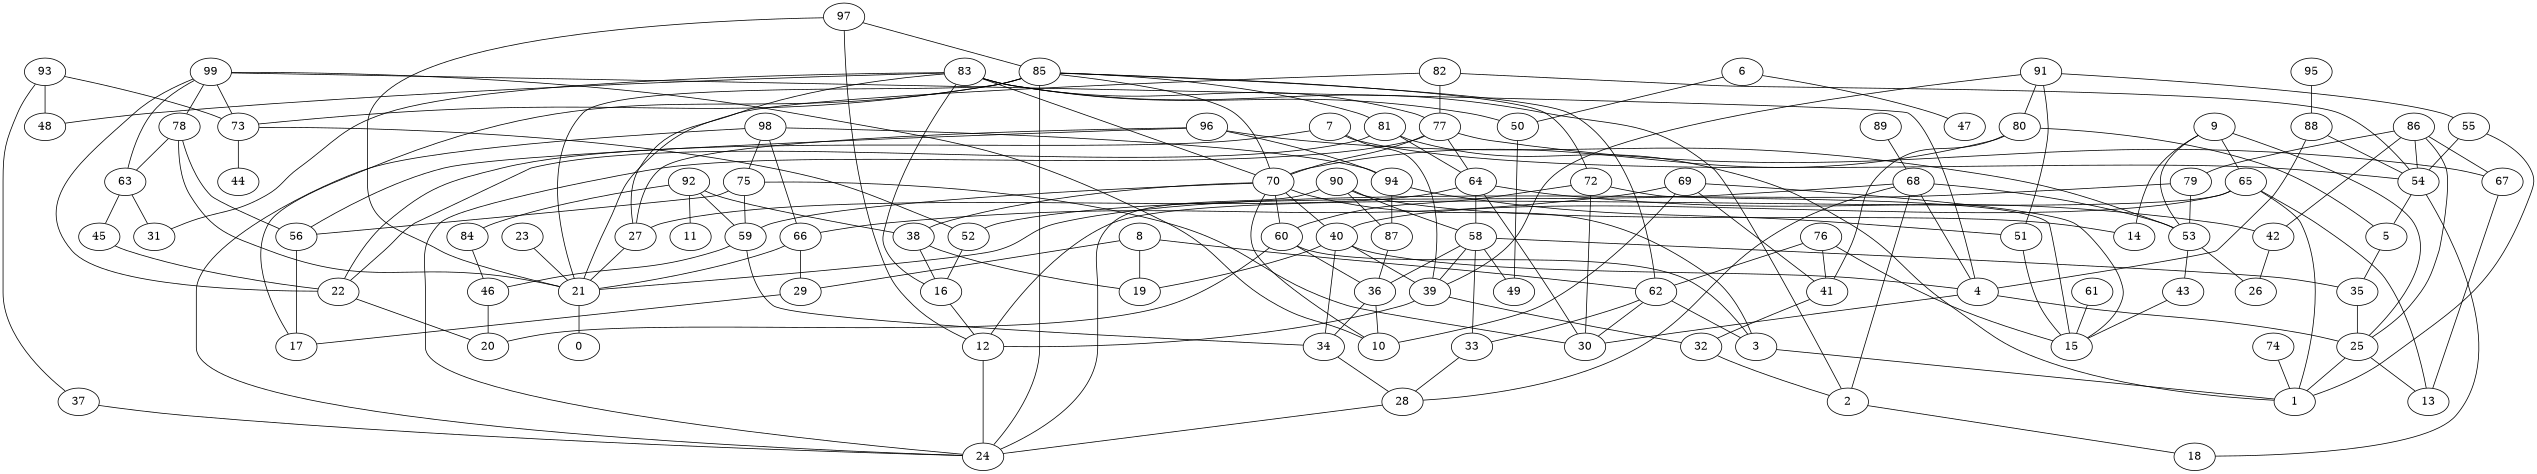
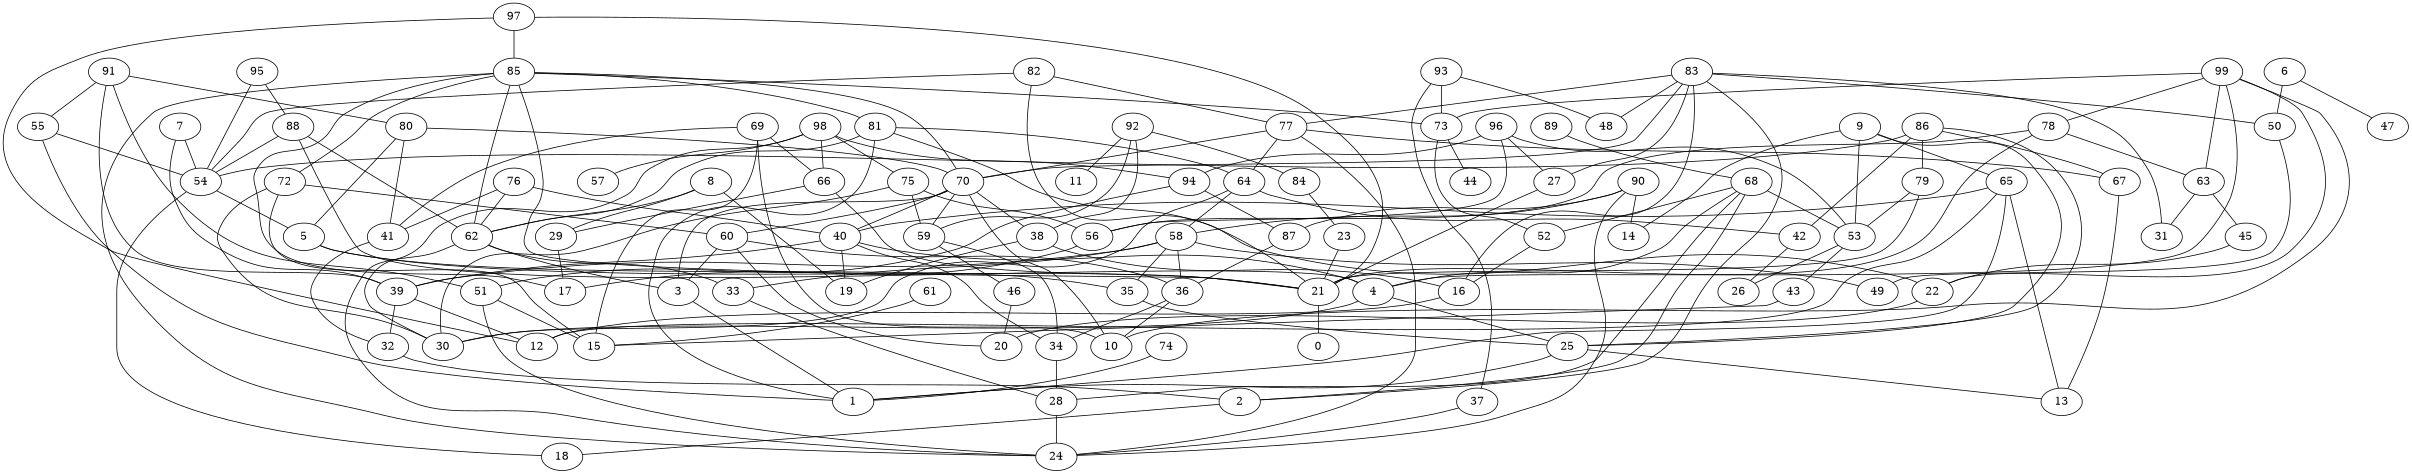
none -> (229, 127)
(881, 145) -> none
none -> (672, 176)
none -> (383, 182)
none -> (598, 182)
(1114, 203) -> none
(476, 259) -> (1324, 212)
none -> (809, 274)
(1925, 294) -> (655, 209)
(983, 402) -> (737, 426)
